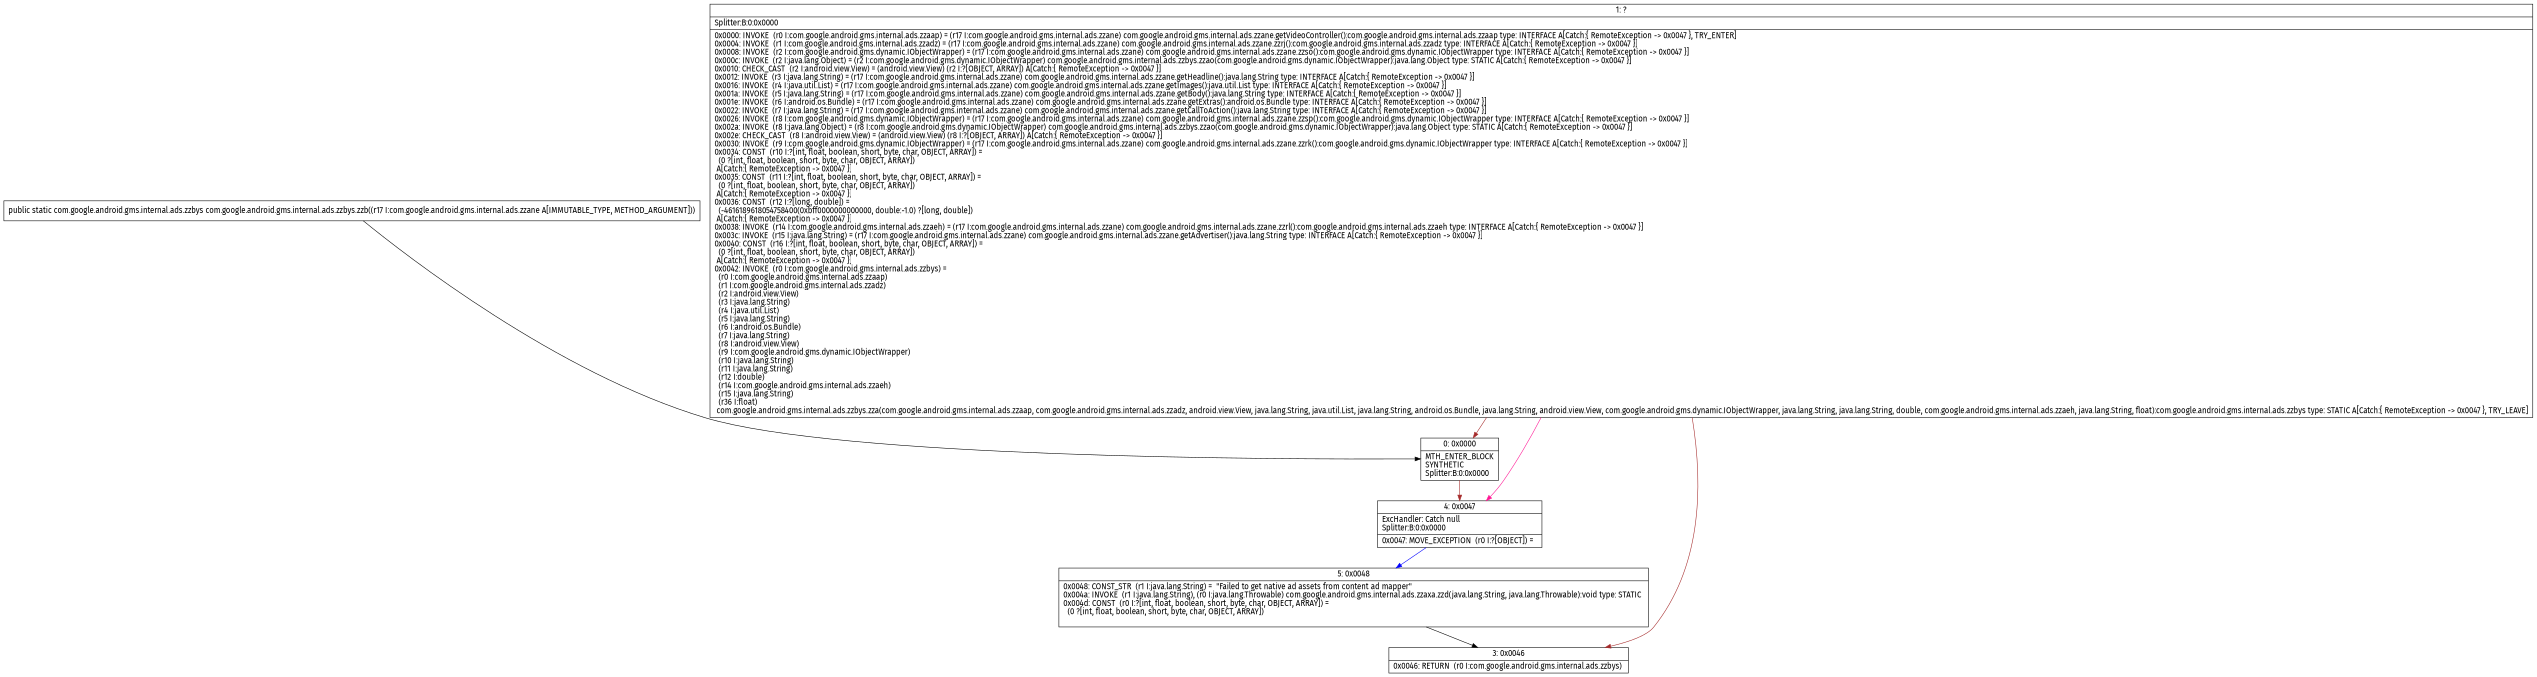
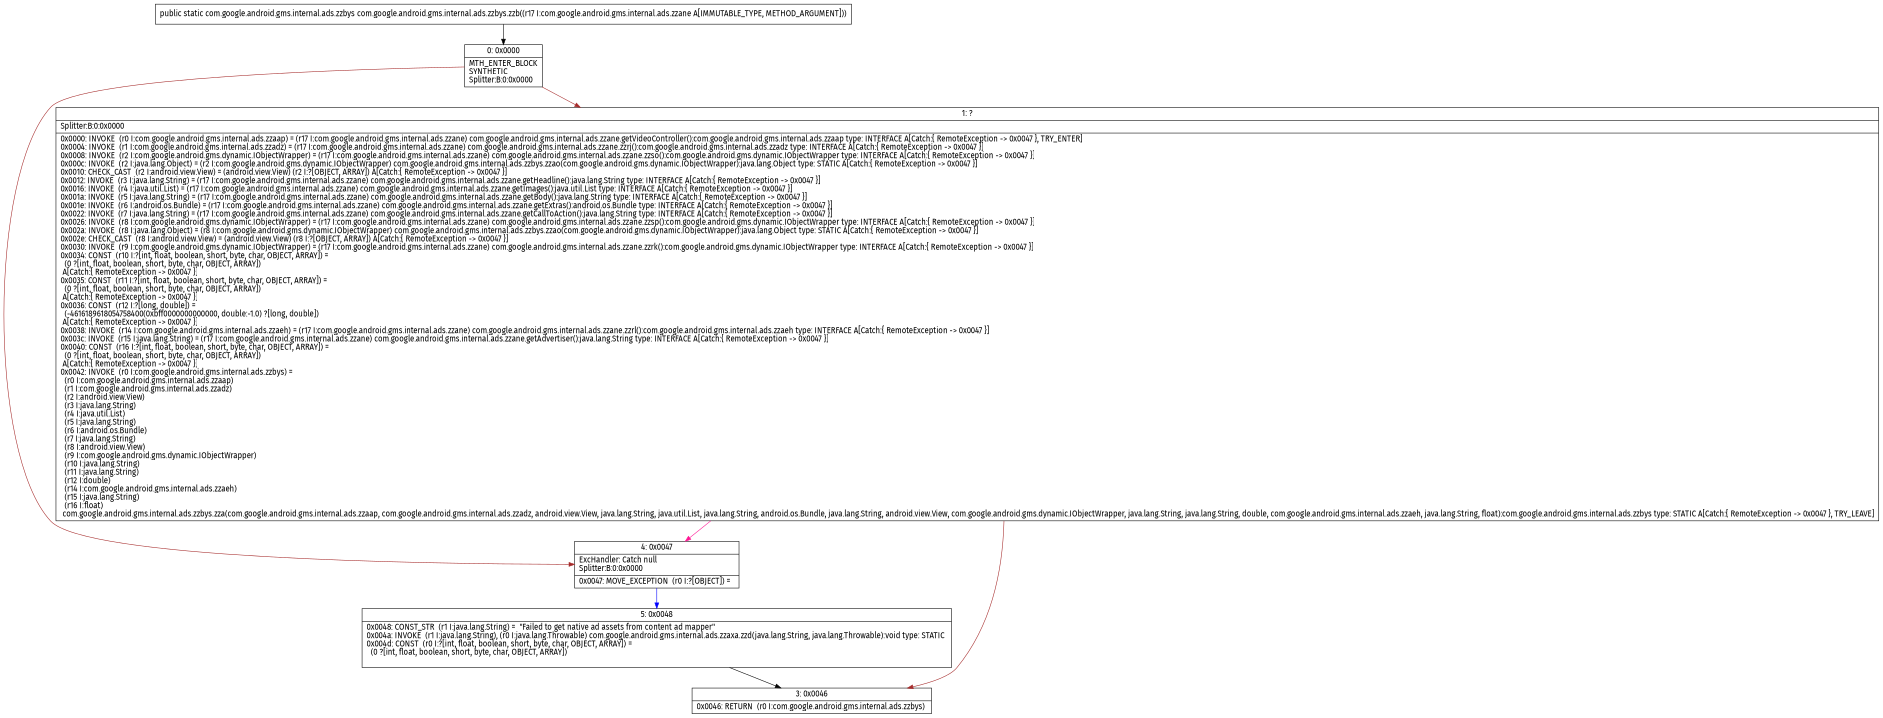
(736, 402) -> (82, 506)
(1481, 425) -> (559, 96)
